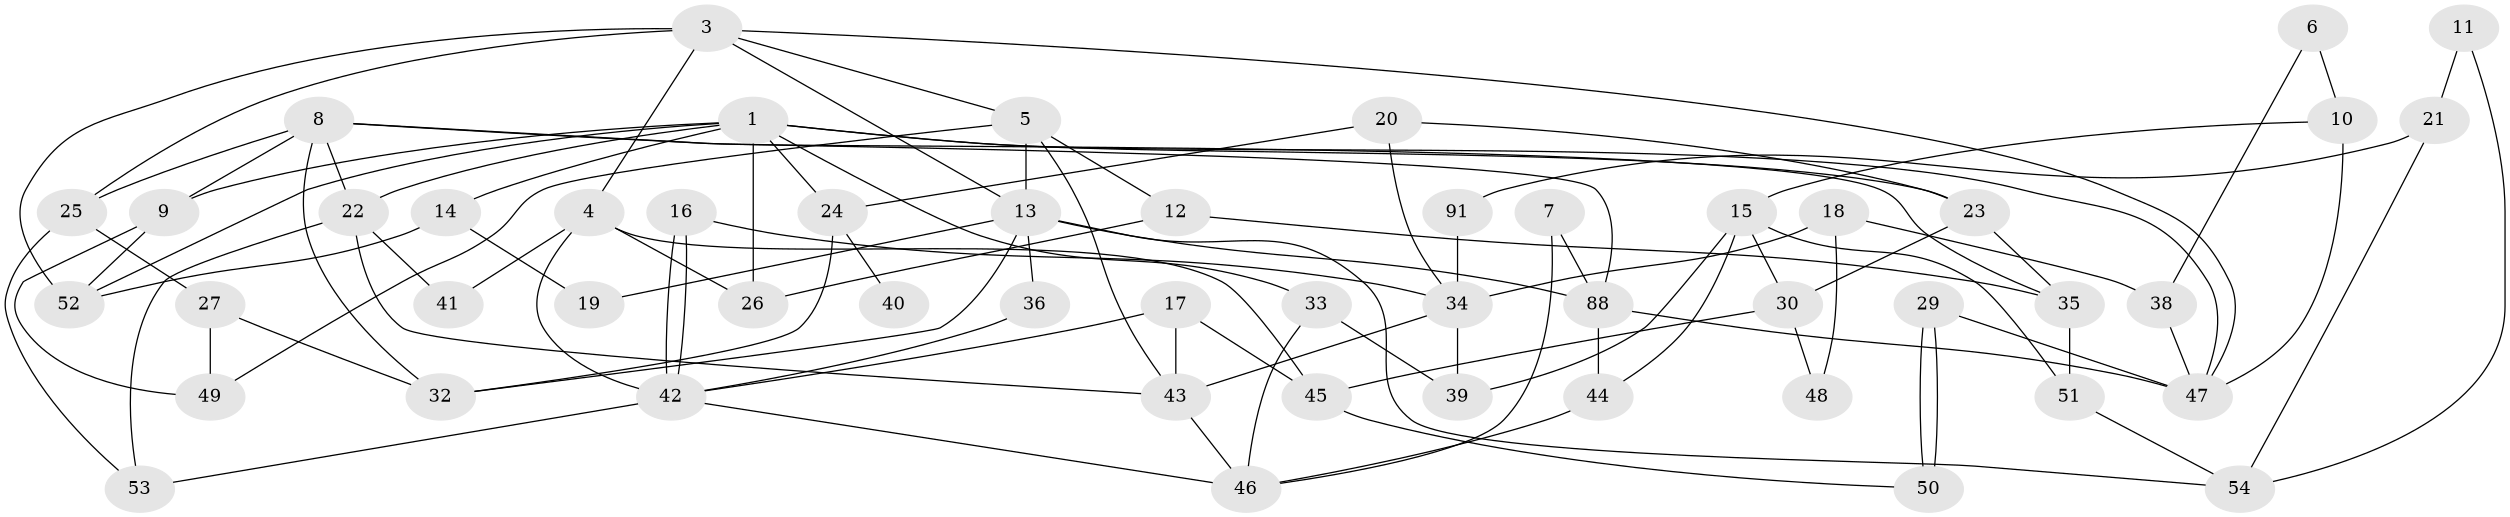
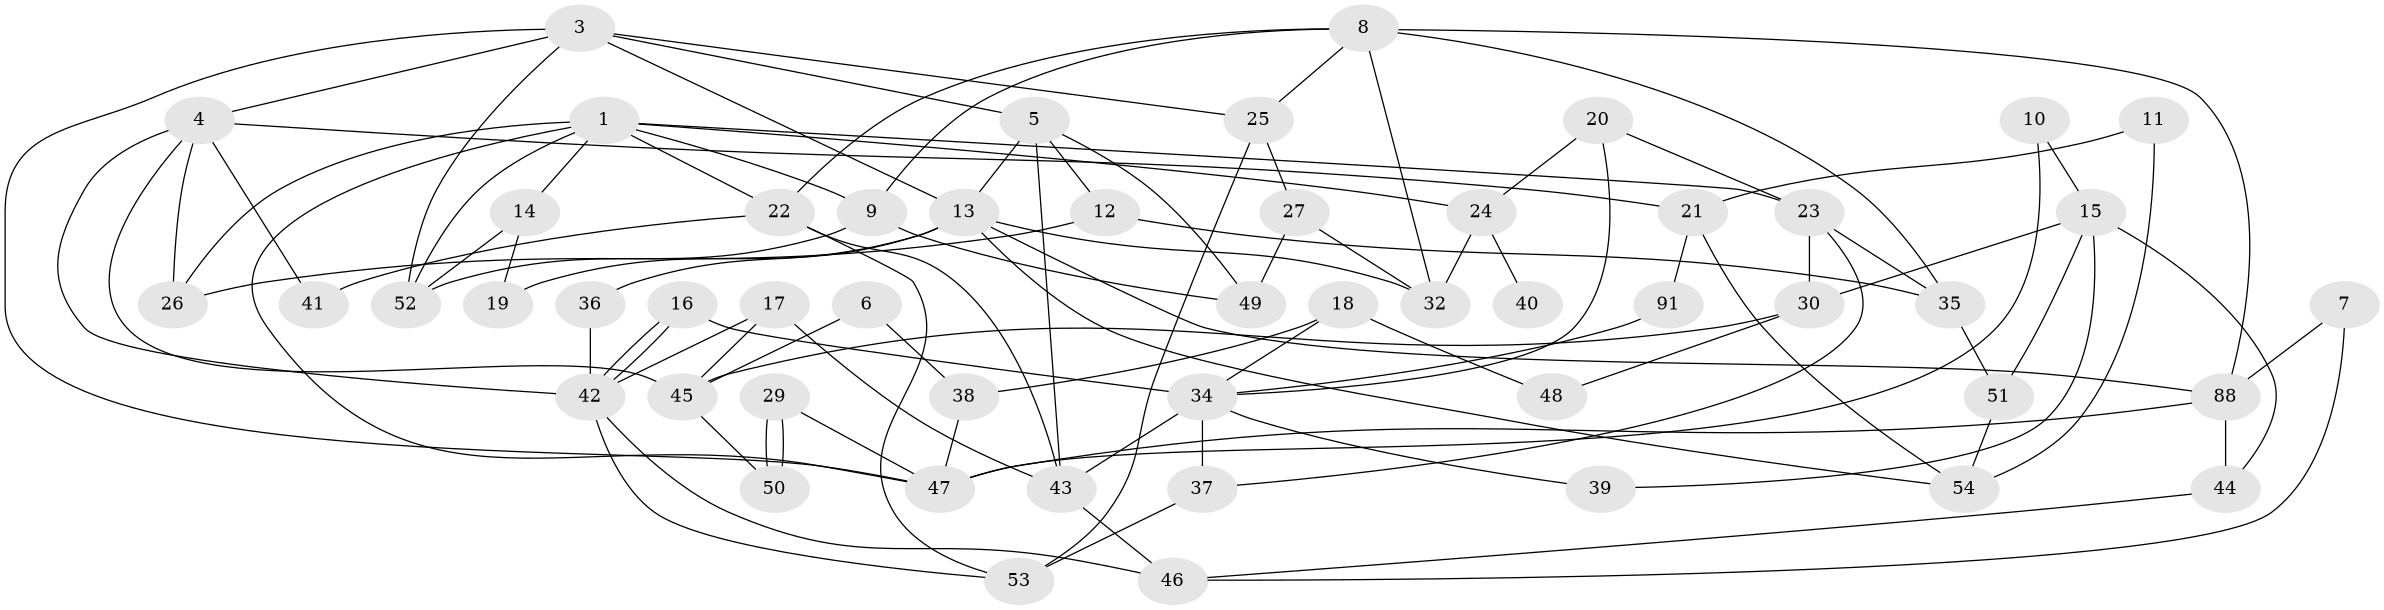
(2328, 74) -> (775, 351)
none -> (947, 158)
(1317, 305) -> none
none -> (1202, 489)
